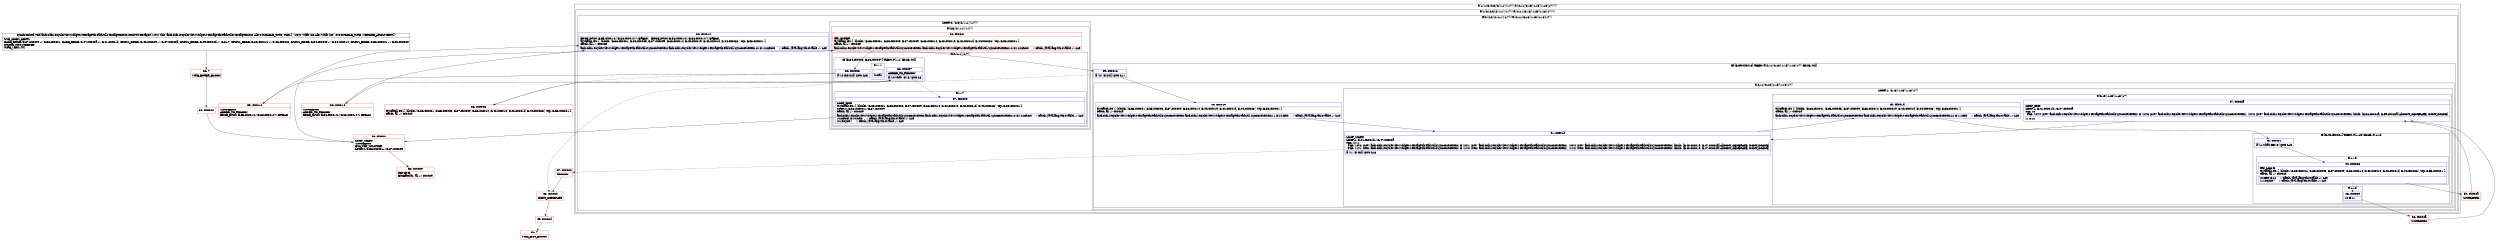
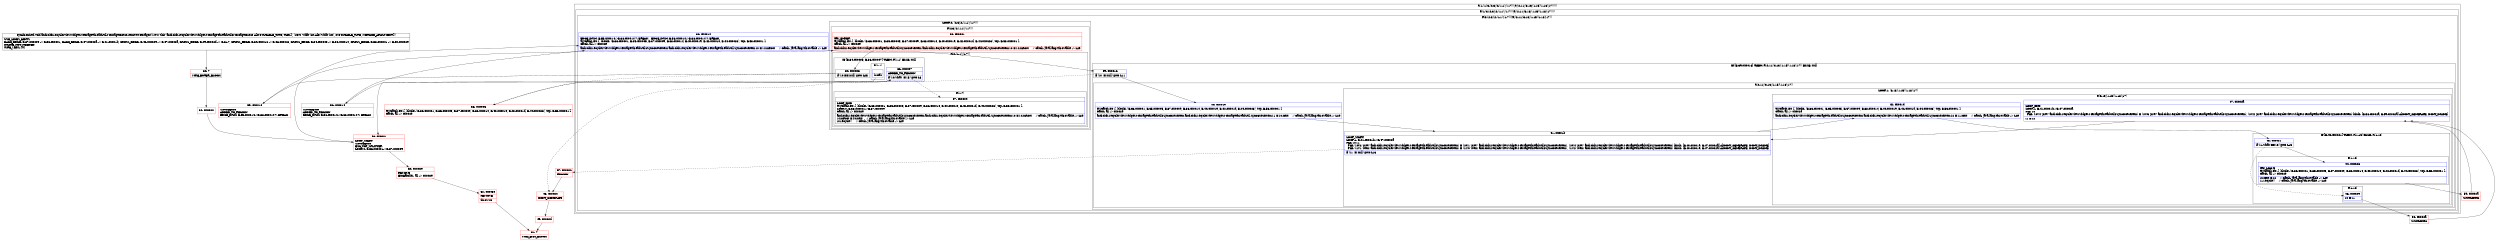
(621, 130) -> (604, 82)
(2353, 187) -> (2277, 190)
none -> (488, 196)
